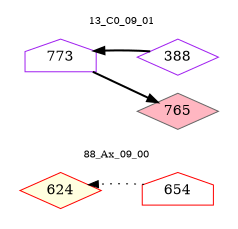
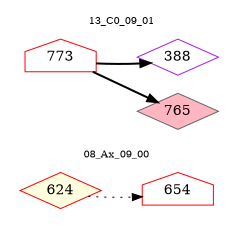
(127, 50) -> (118, 64)
(61, 57) -> (61, 57)
(117, 155) -> (117, 155)
(121, 184) -> (110, 197)
